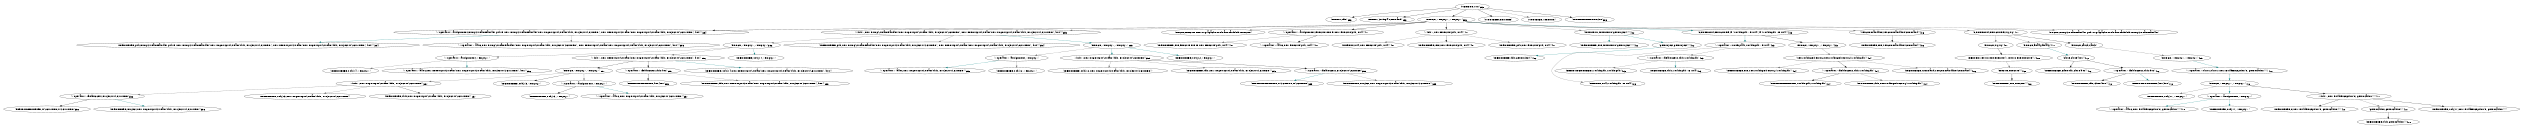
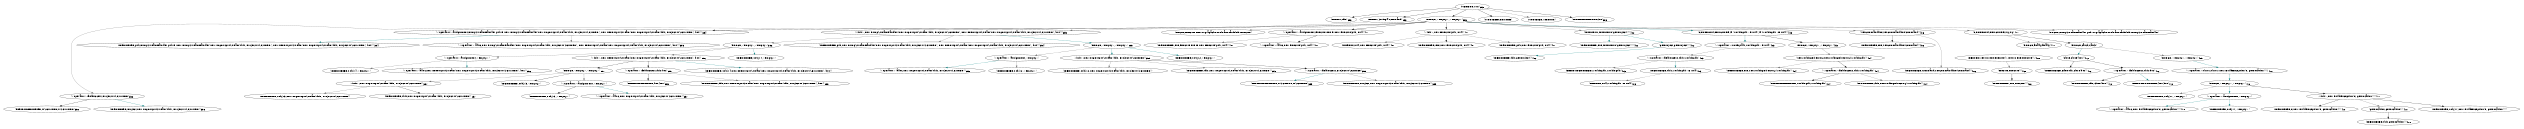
(1996, 45) -> none
(2057, 51) -> (2080, 51)
(1615, 55) -> (1645, 77)
(1886, 64) -> (1938, 43)
(243, 90) -> (689, 28)
